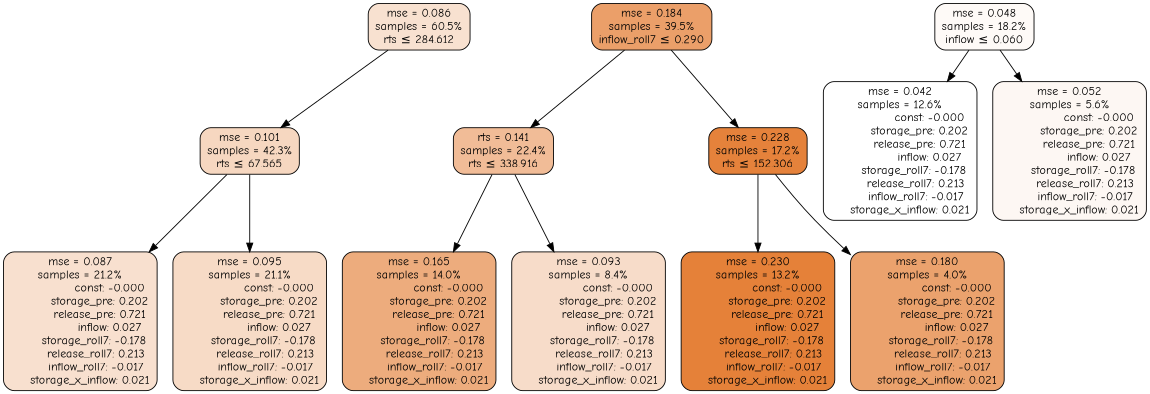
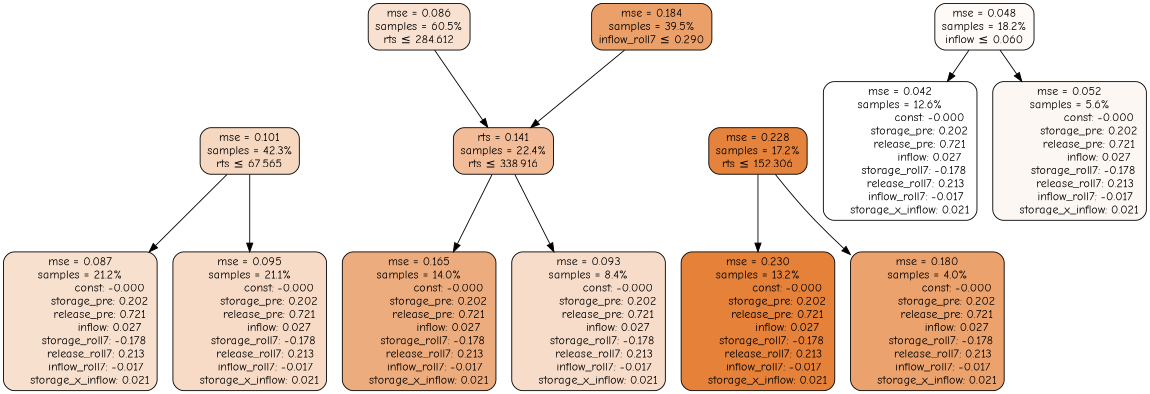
(702, 85) -> none
(338, 86) -> (459, 85)
